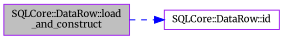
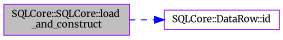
(67, 20) -> (67, 20)
